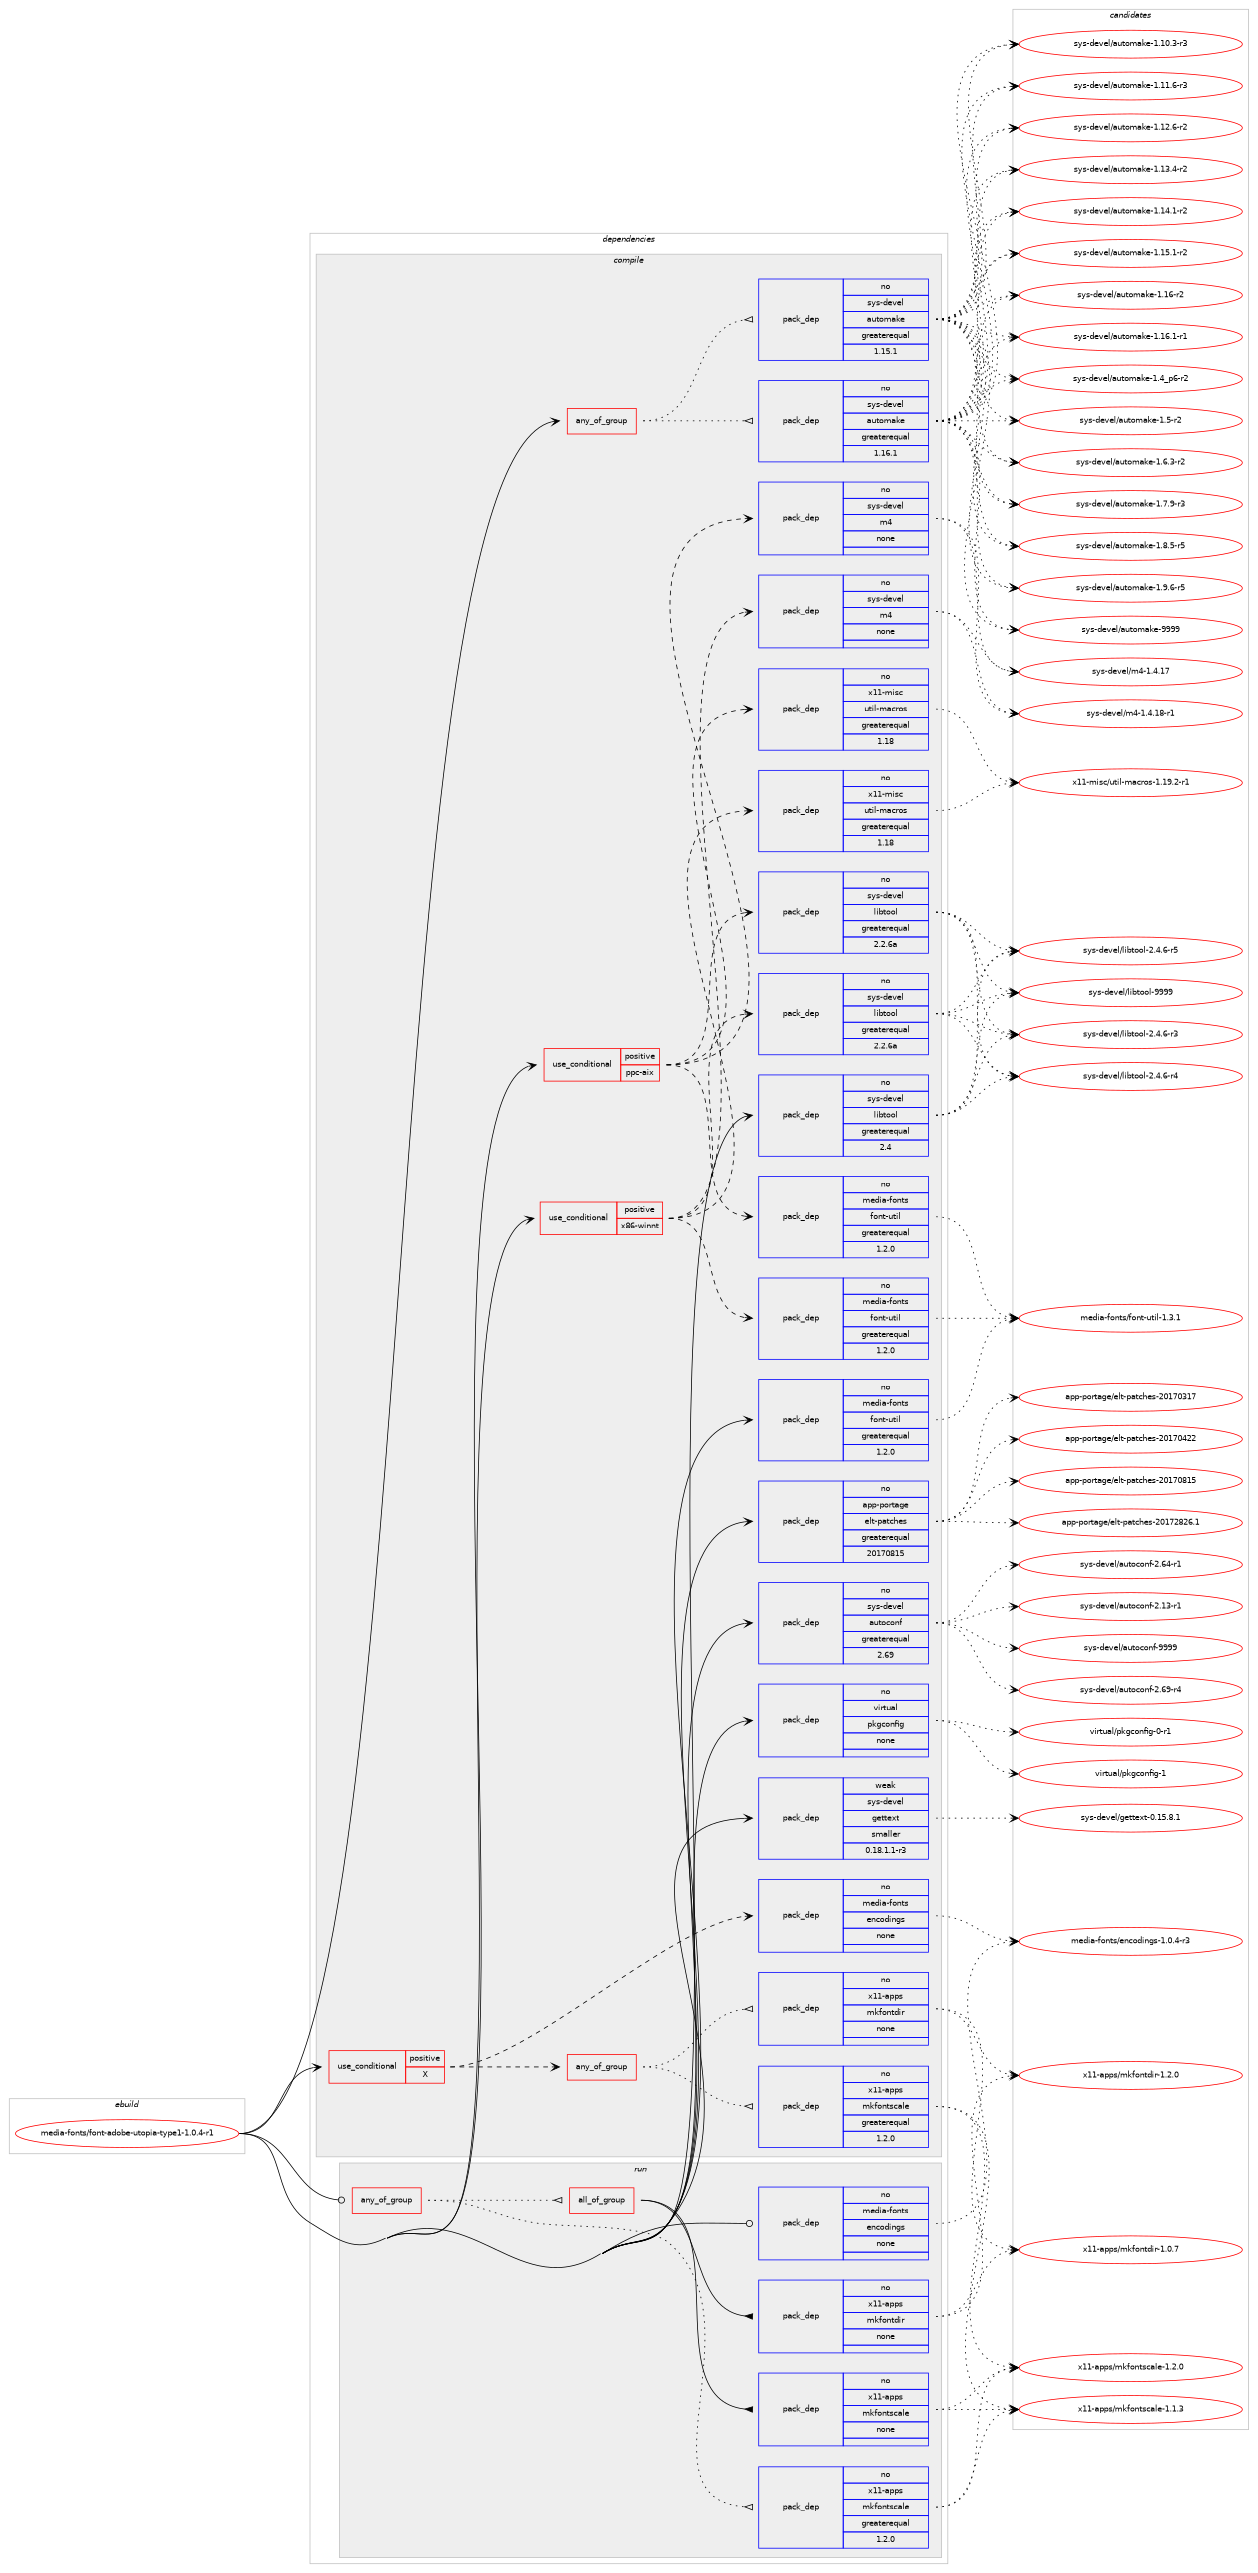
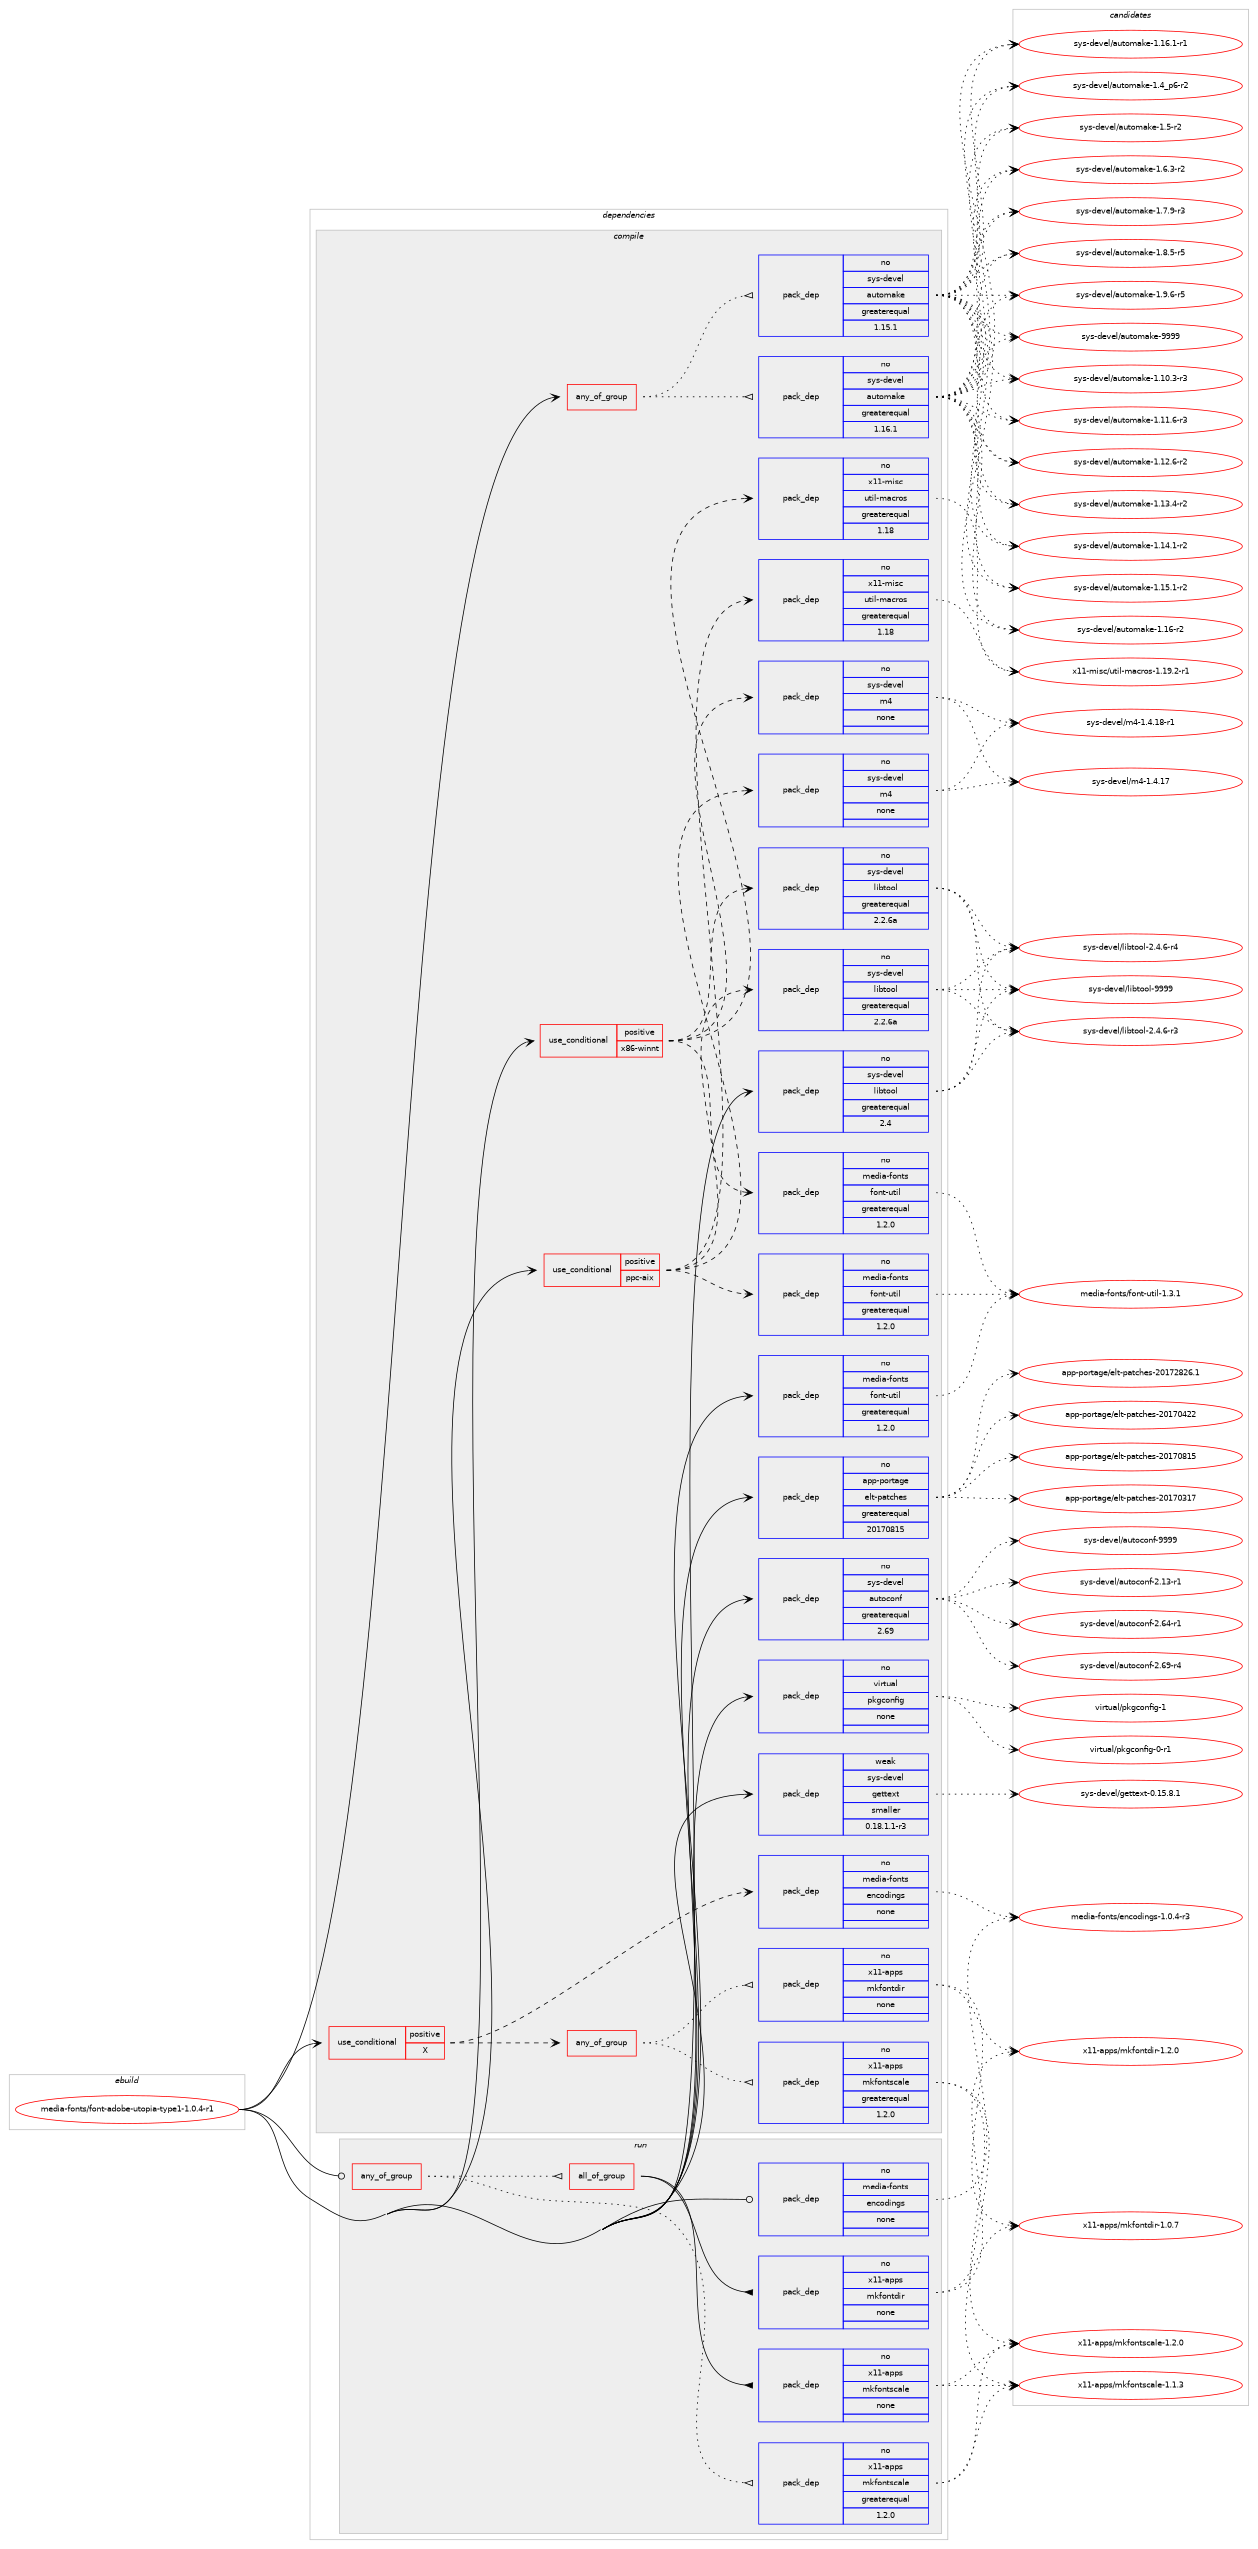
(1131, 951) -> none
